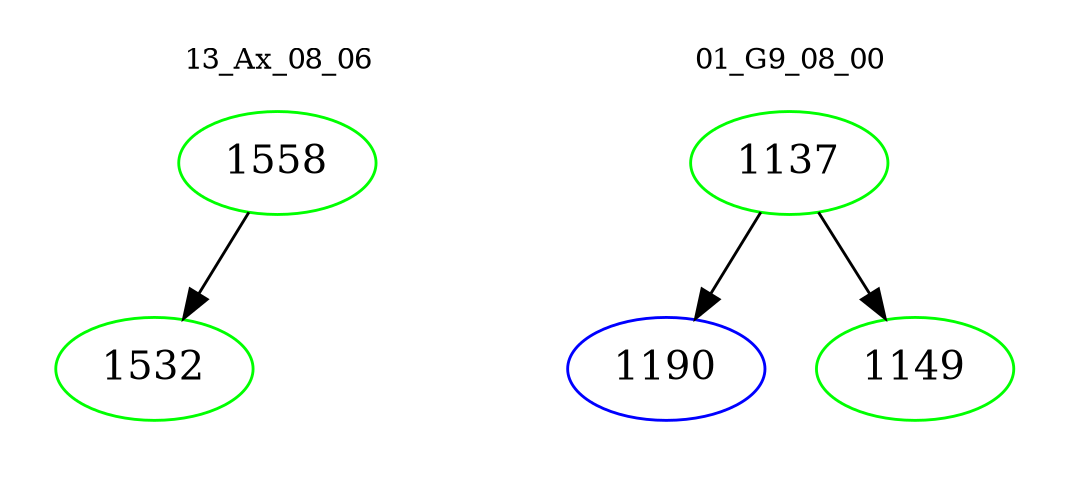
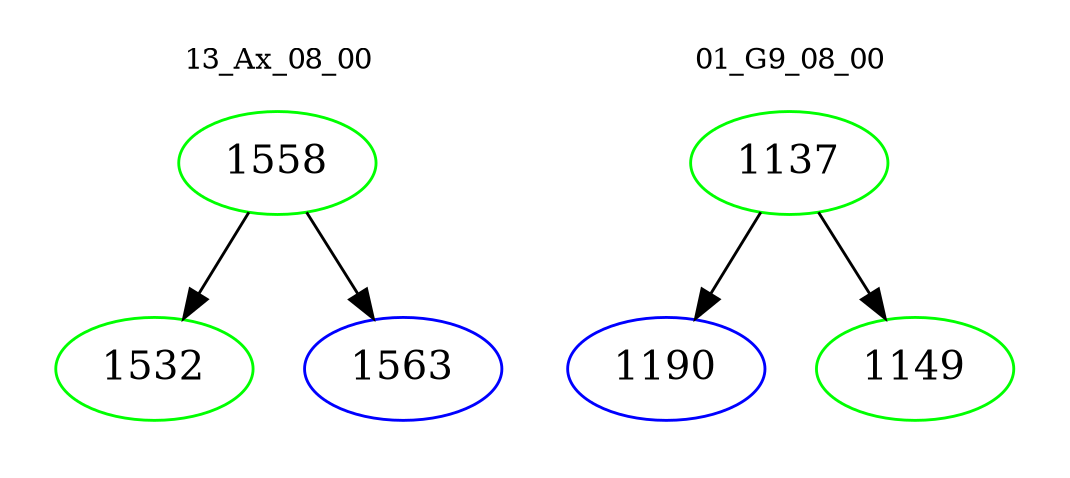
(279, 61) -> (279, 61)
none -> (403, 369)
